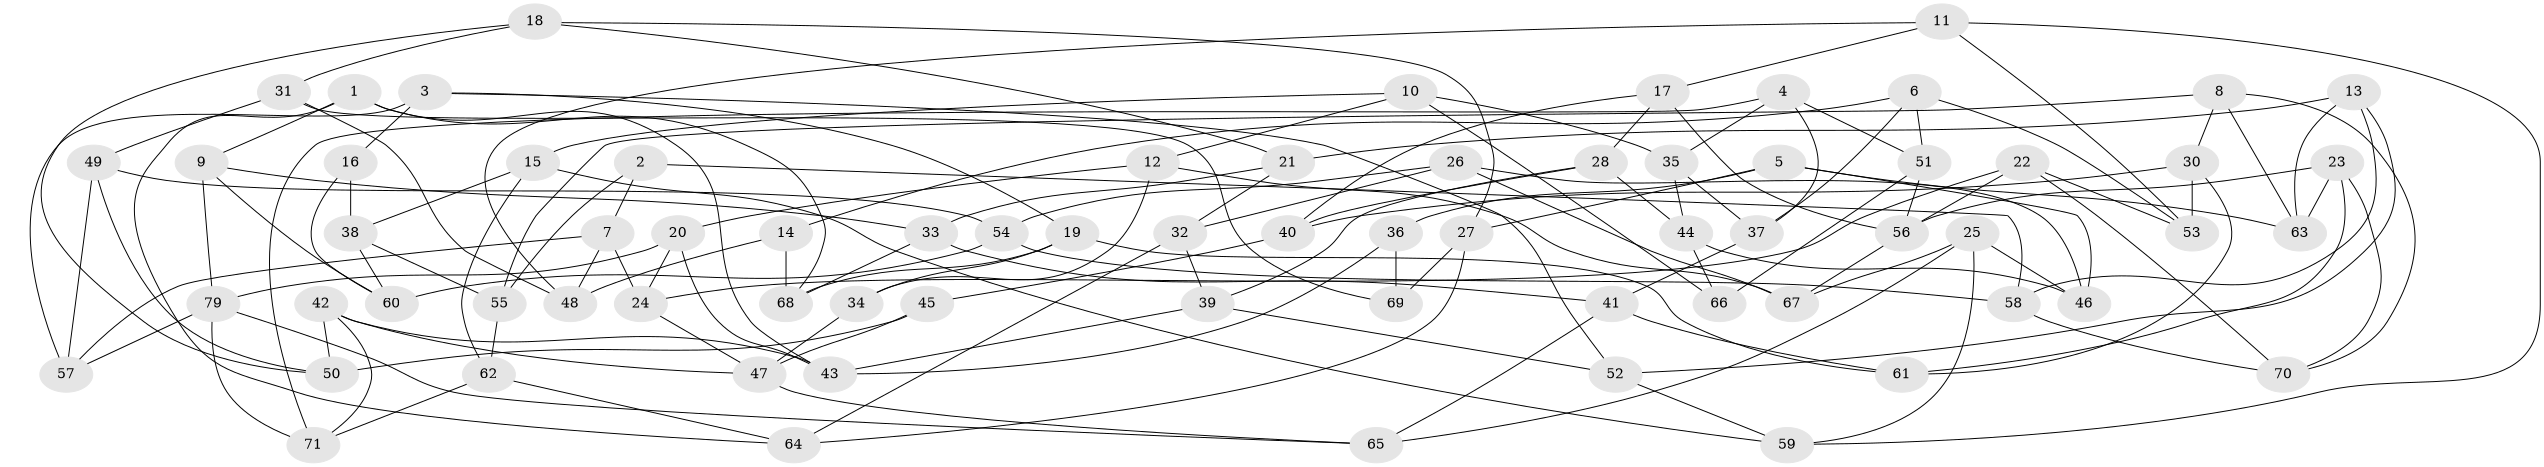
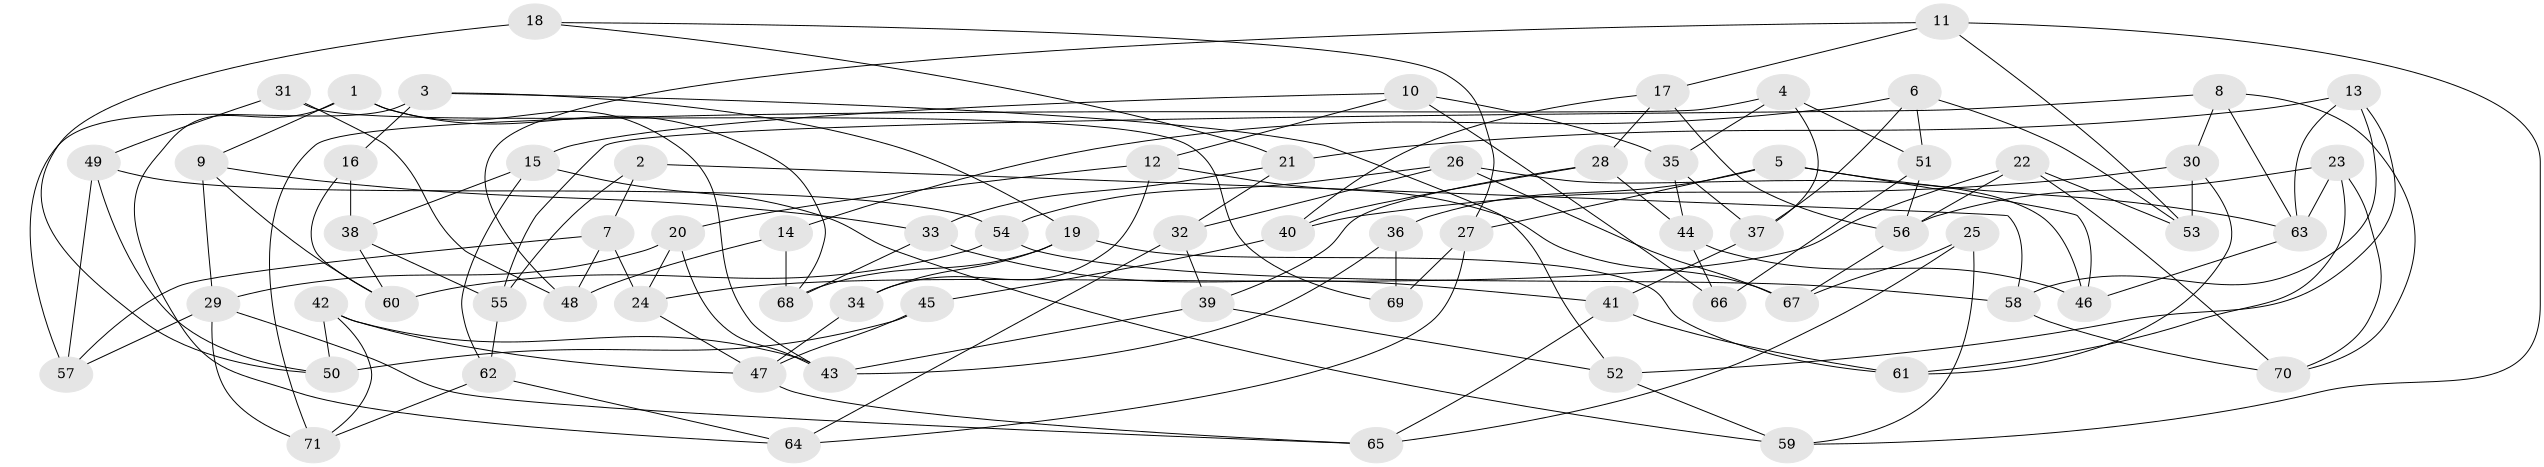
(406, 49) -> none
(2028, 269) -> (2192, 269)
(213, 304) -> (213, 304)
